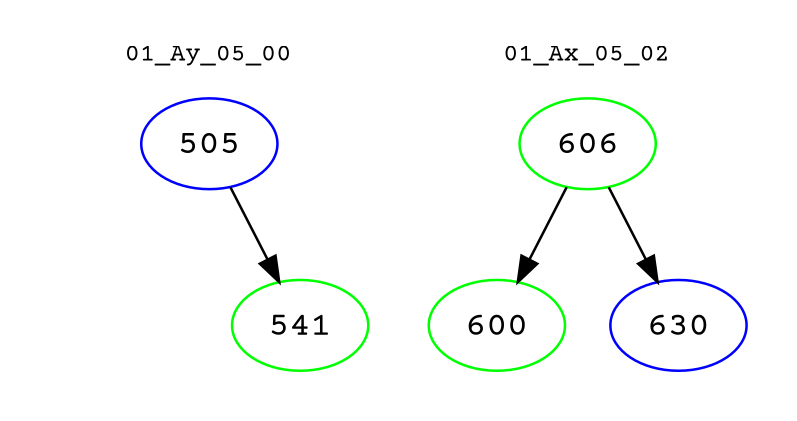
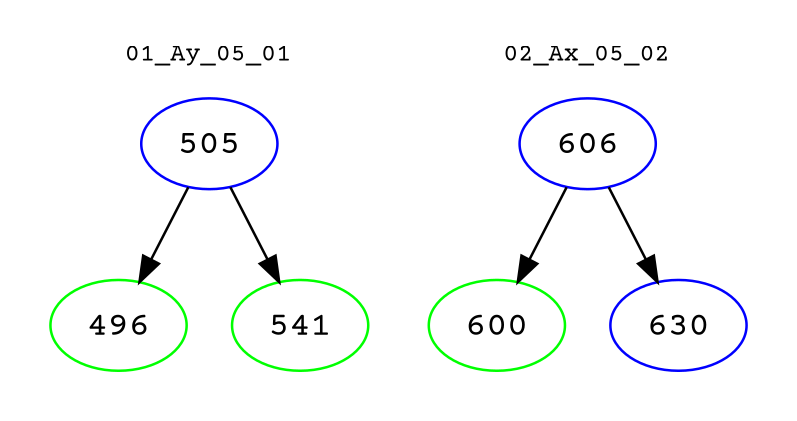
(209, 54) -> (209, 54)
(588, 54) -> (588, 54)
(588, 144) -> (588, 144)
none -> (119, 325)
